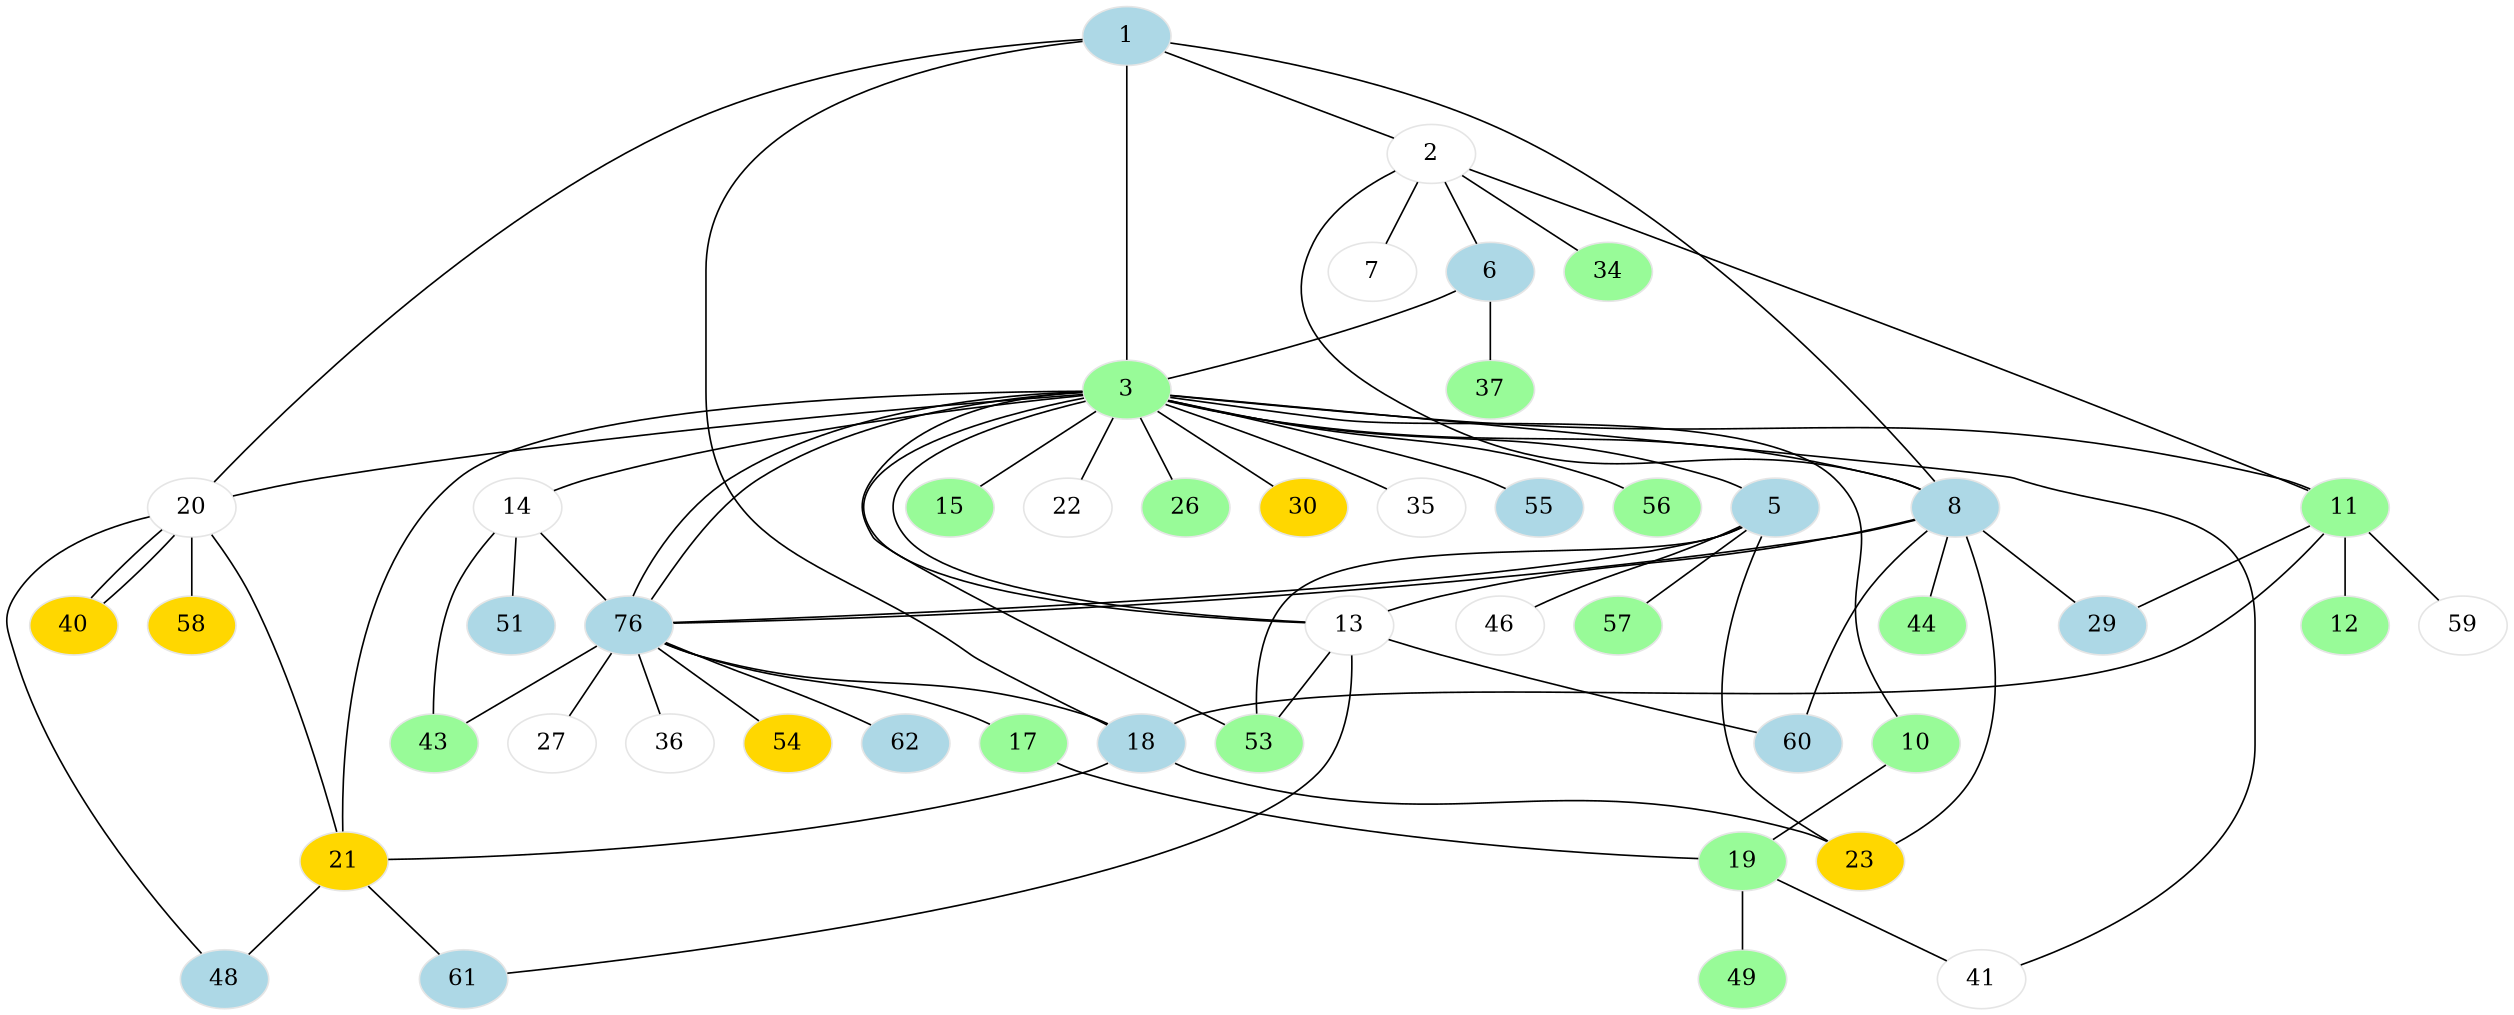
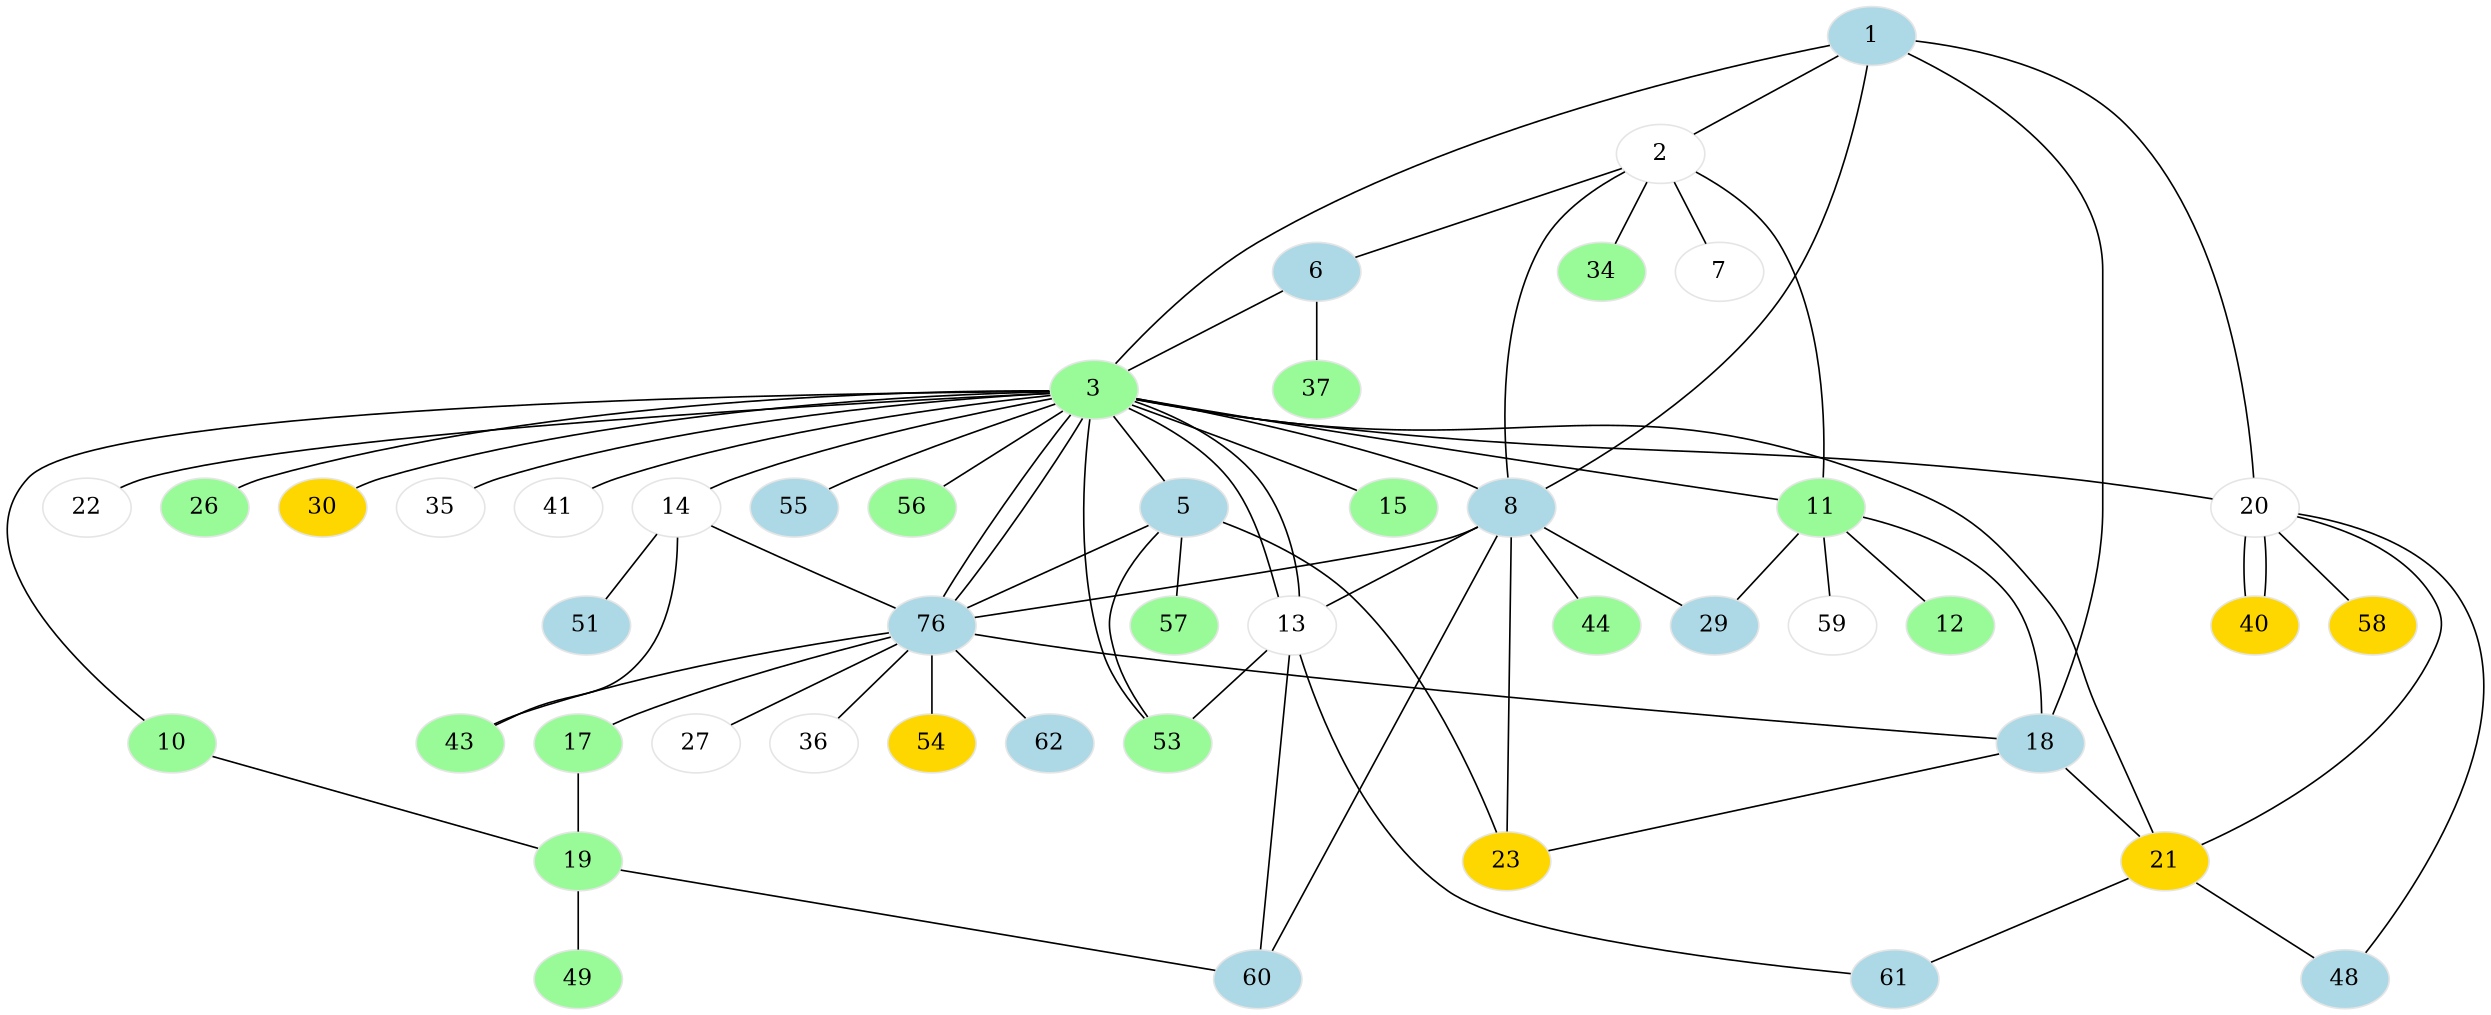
(1500, 626) -> none
(1862, 920) -> (918, 920)
